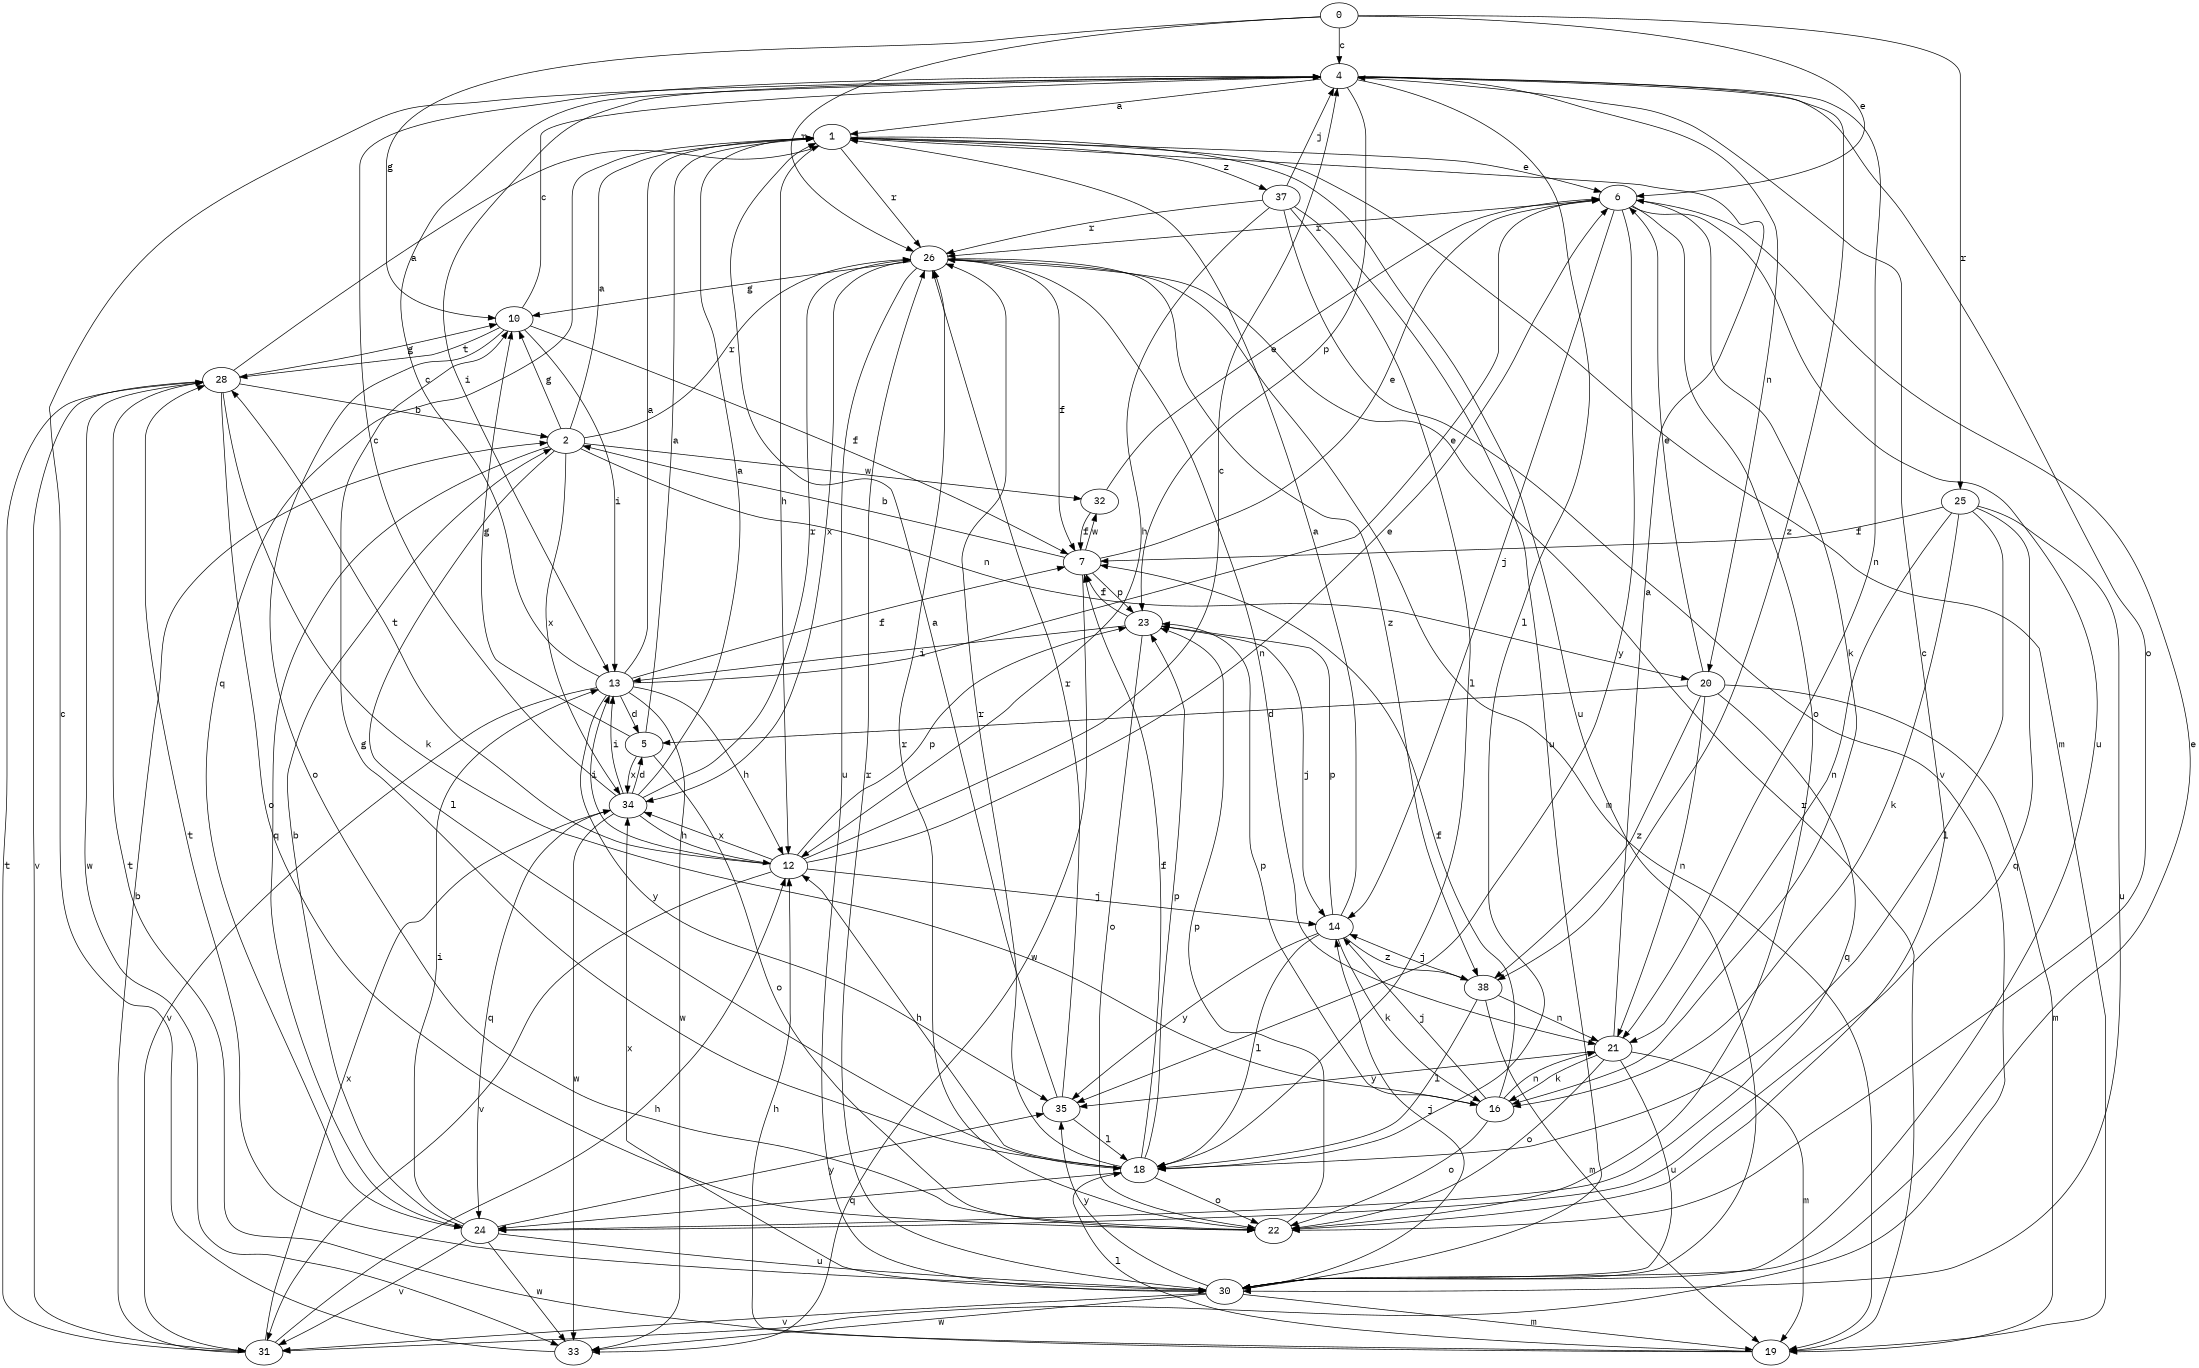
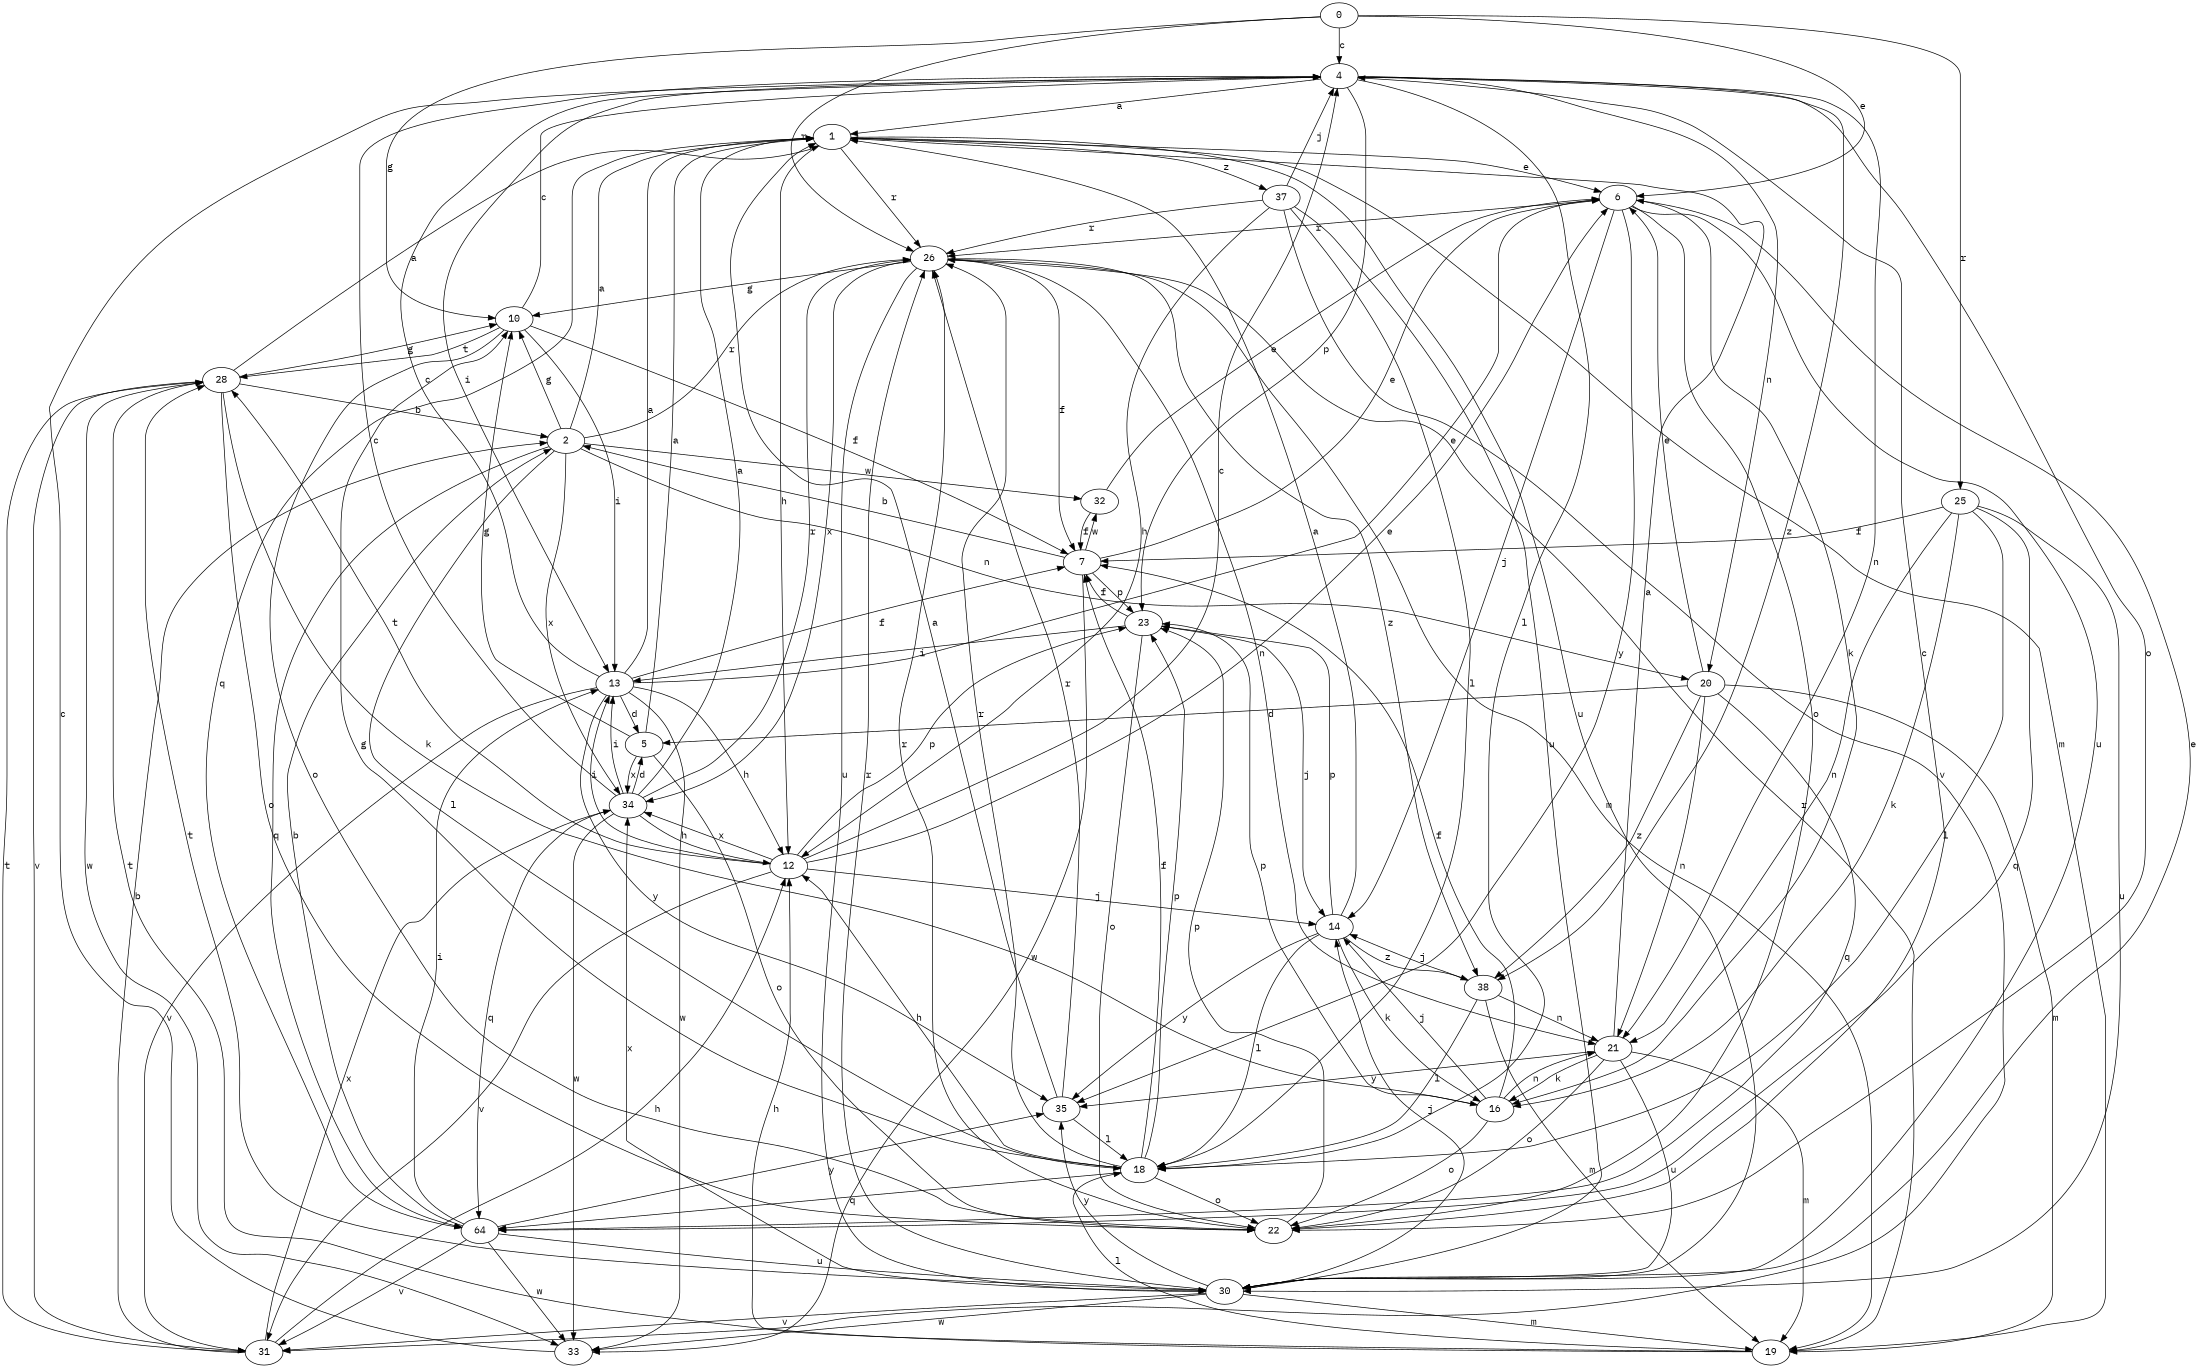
(480, 1231) -> (480, 1231)
